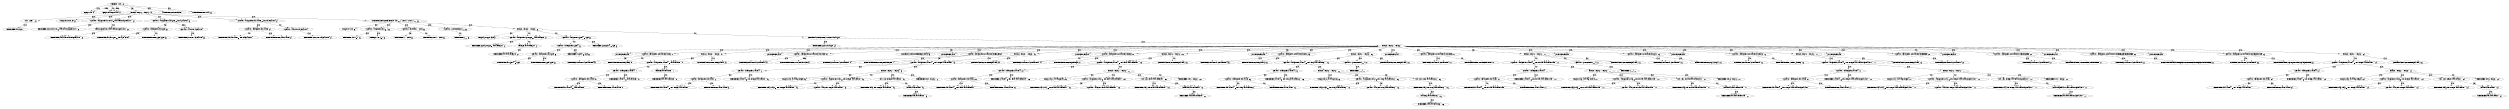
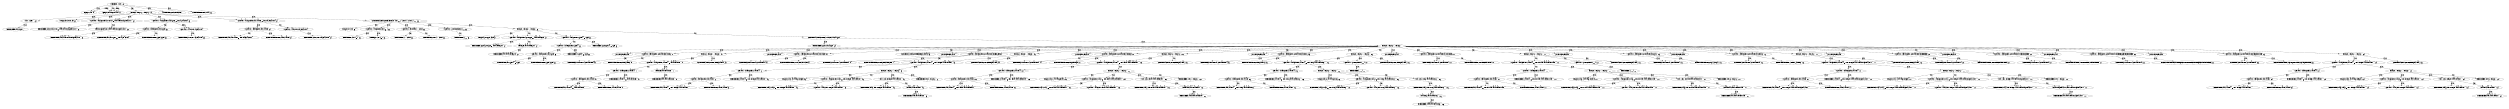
(805, 59) -> (805, 59)
none -> (1993, 63)
